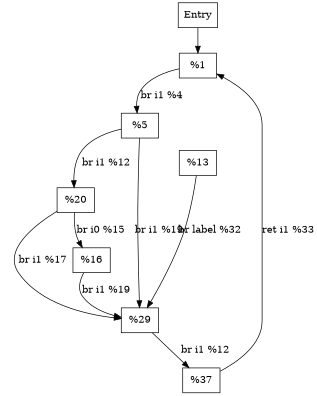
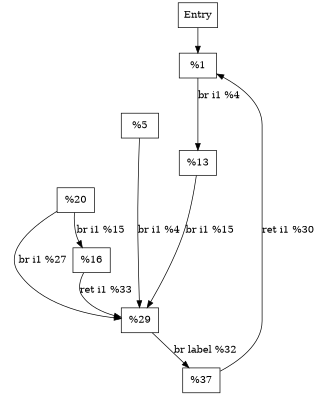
(151, 80) -> (198, 111)
(87, 145) -> none
(101, 230) -> (101, 230)
(159, 230) -> (159, 230)
(210, 230) -> (210, 230)
(288, 230) -> (288, 230)
(43, 260) -> (43, 260)
(106, 290) -> (106, 290)
(205, 350) -> (205, 350)
